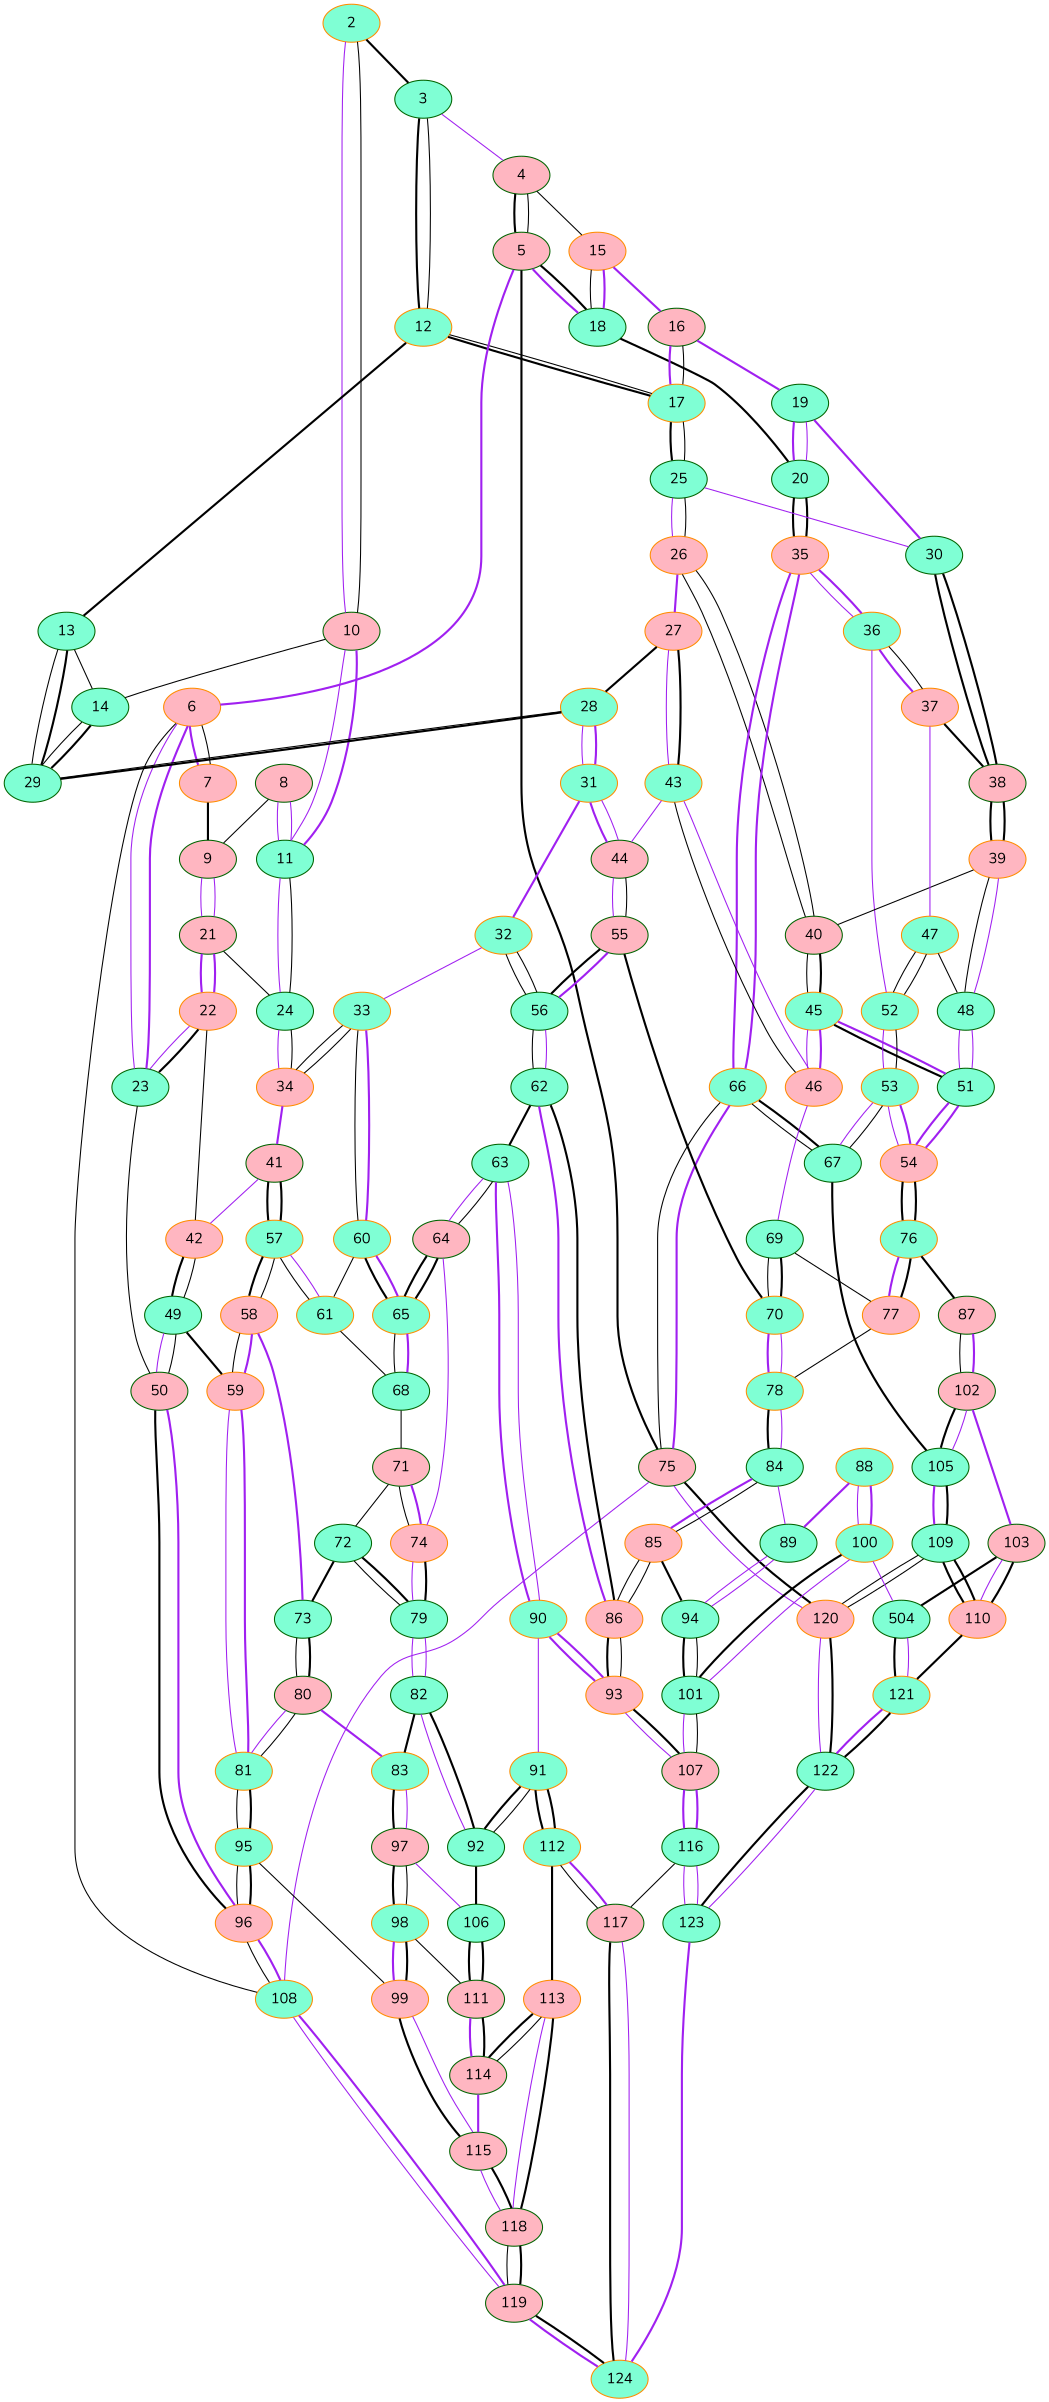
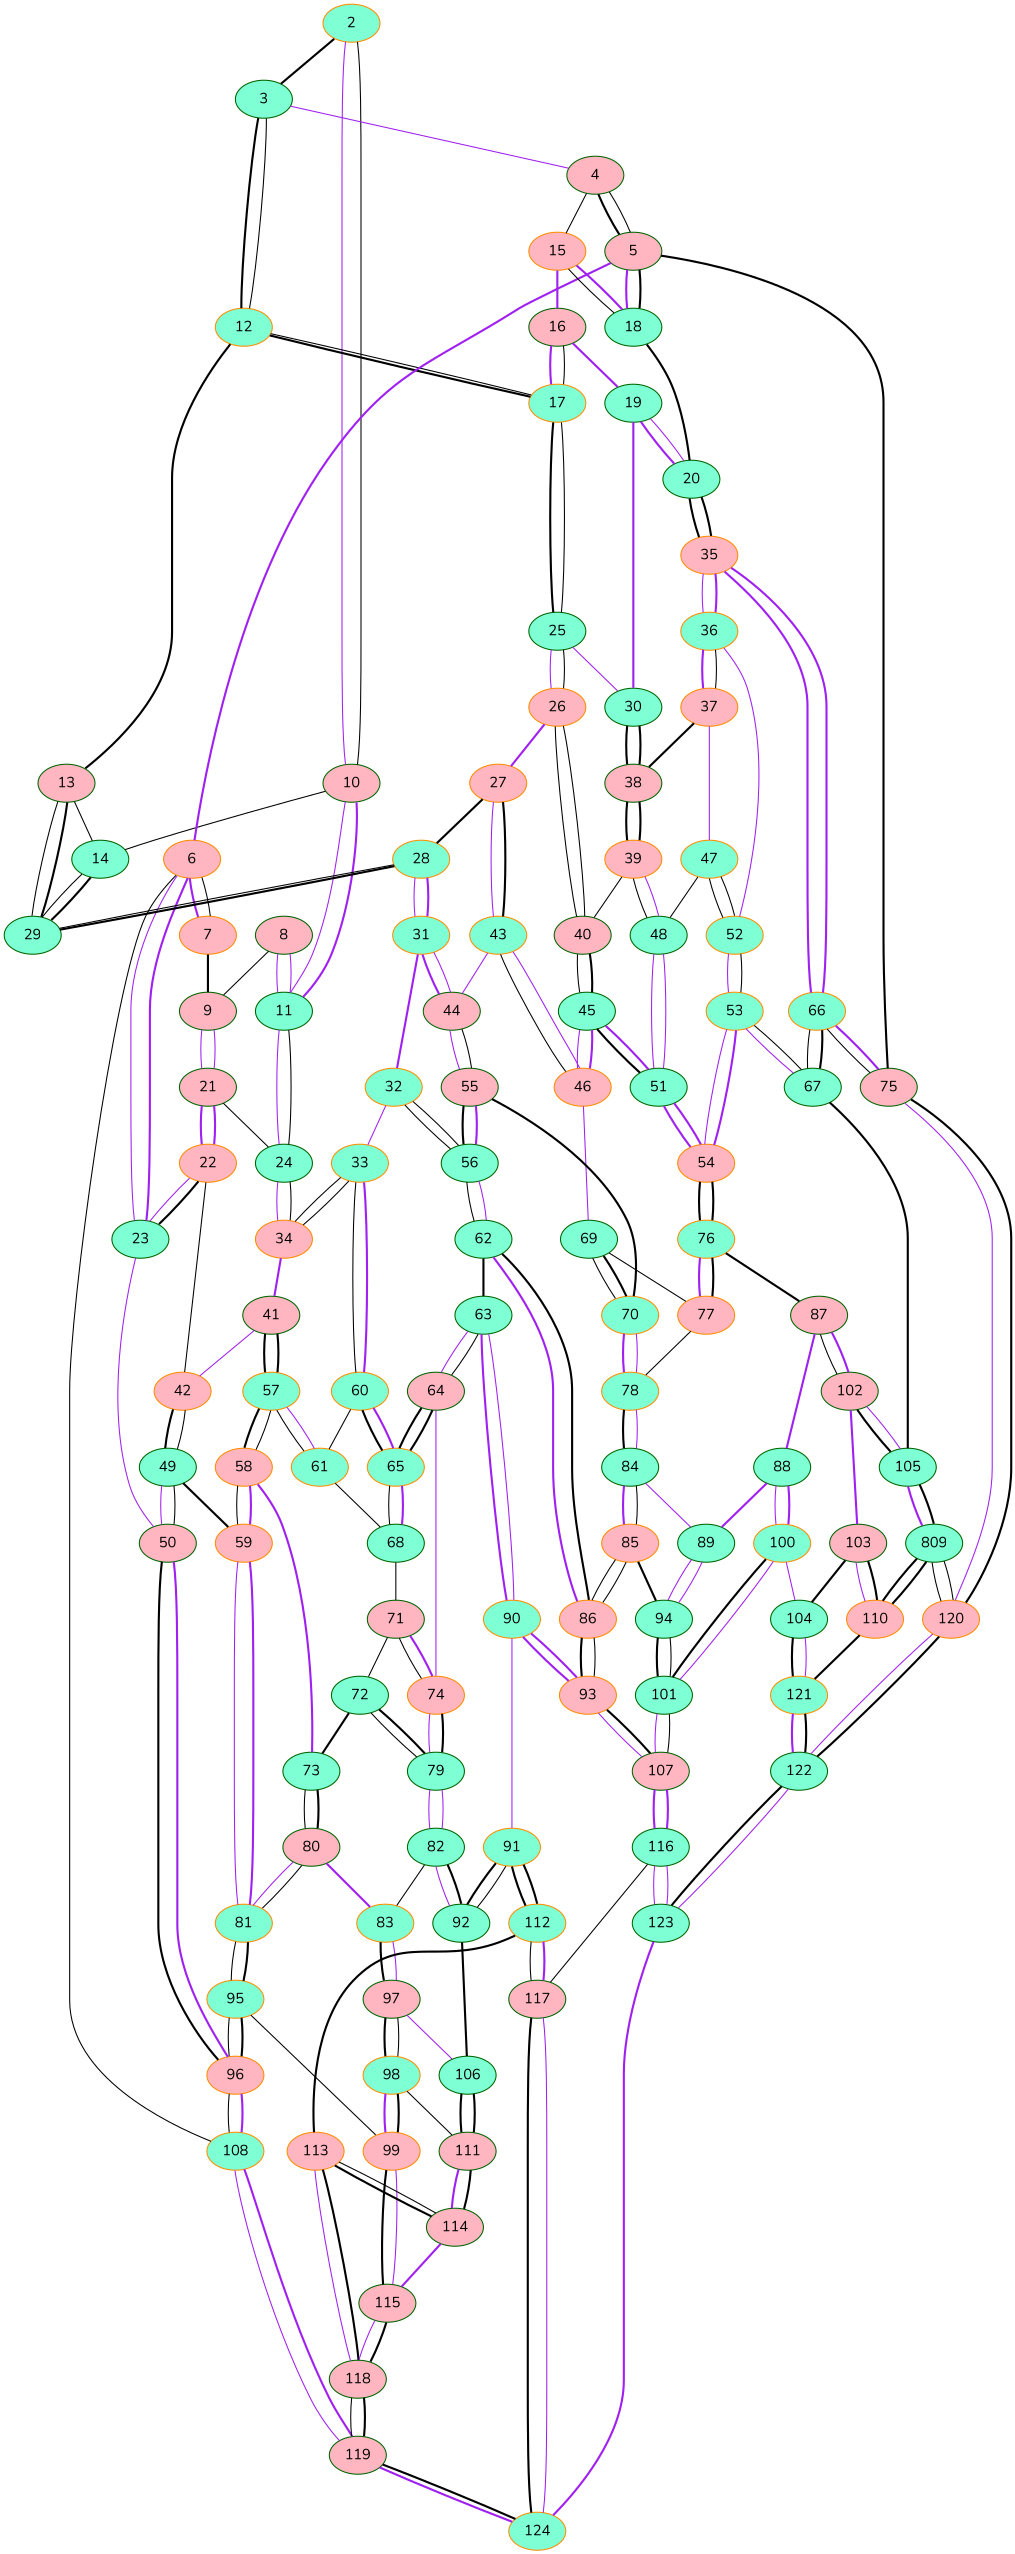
(66, 631) -> (66, 783)
(814, 1011) -> (587, 1011)
(127, 1241) -> (118, 1395)
none -> (801, 1391)
(864, 1467) -> (782, 1467)
(940, 1543) -> (934, 1543)
(901, 1619) -> (799, 1619)
(385, 1673) -> none
(410, 1733) -> (411, 1885)
